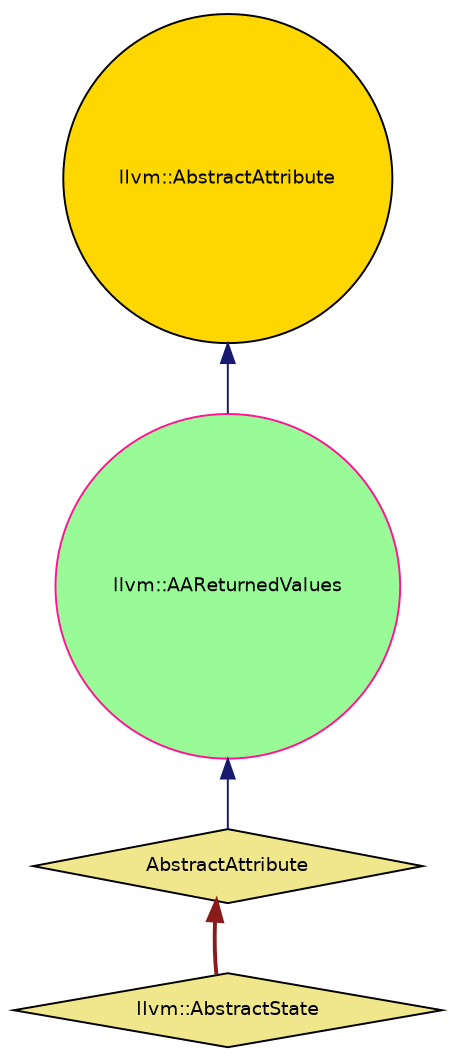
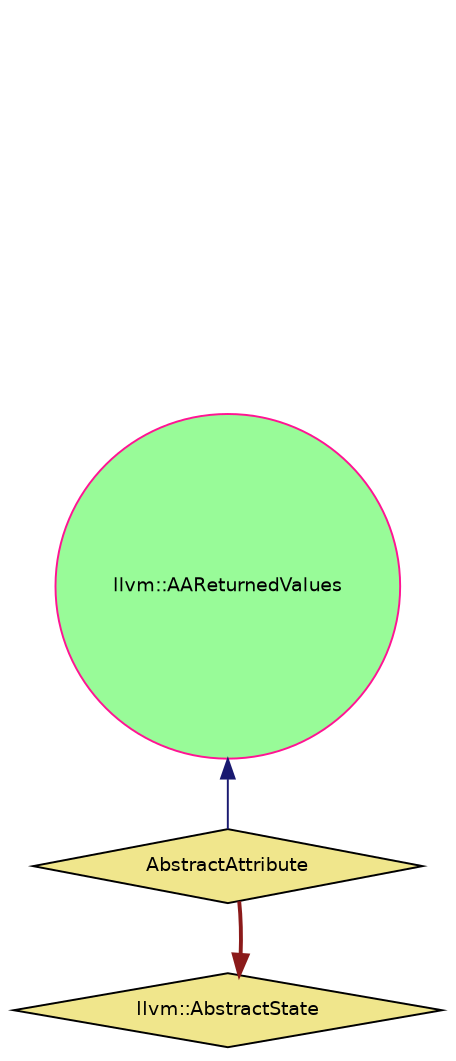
(228, 179) -> none
(215, 948) -> (241, 928)
